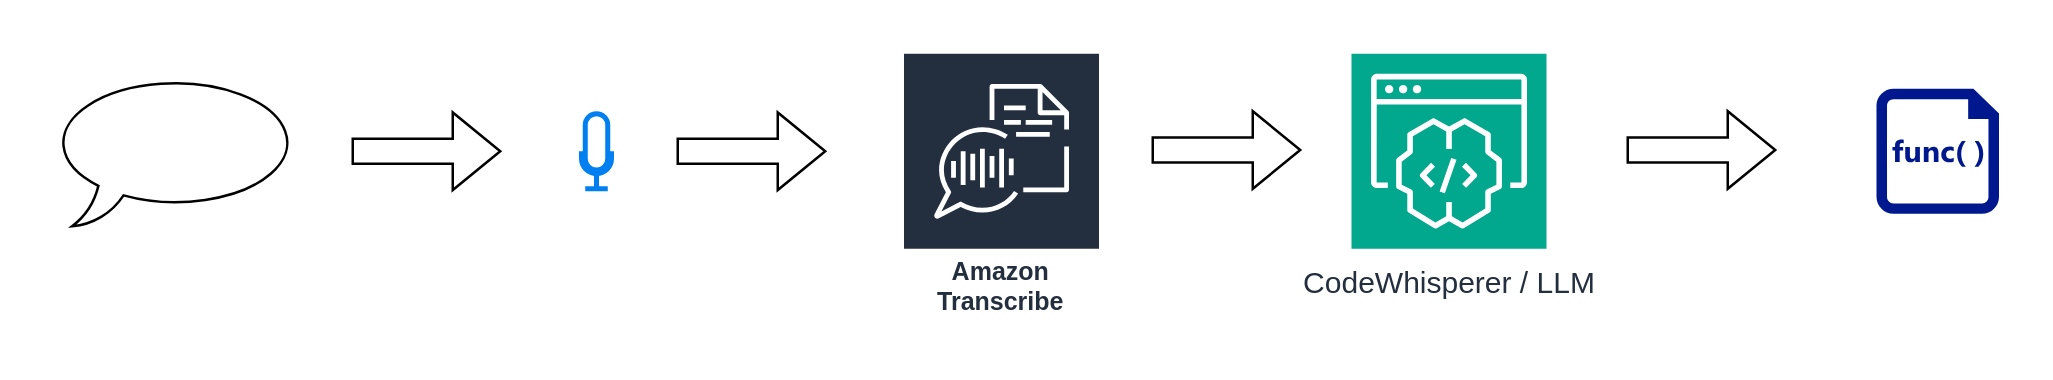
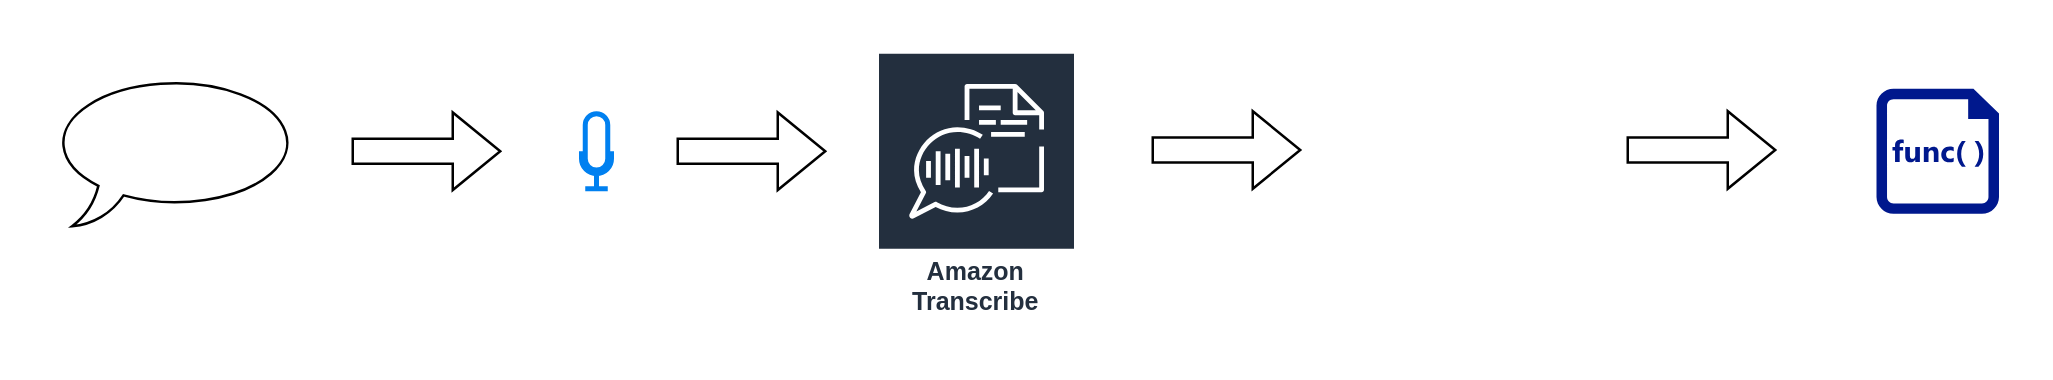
(1449, 151) -> none
(1001, 189) -> (976, 189)
